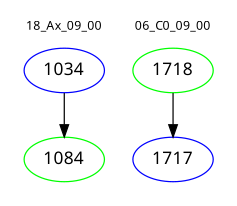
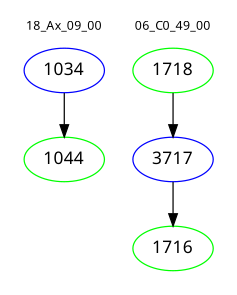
(173, 27) -> (173, 27)
(64, 159) -> (64, 159)
(173, 159) -> (173, 159)
none -> (173, 248)
